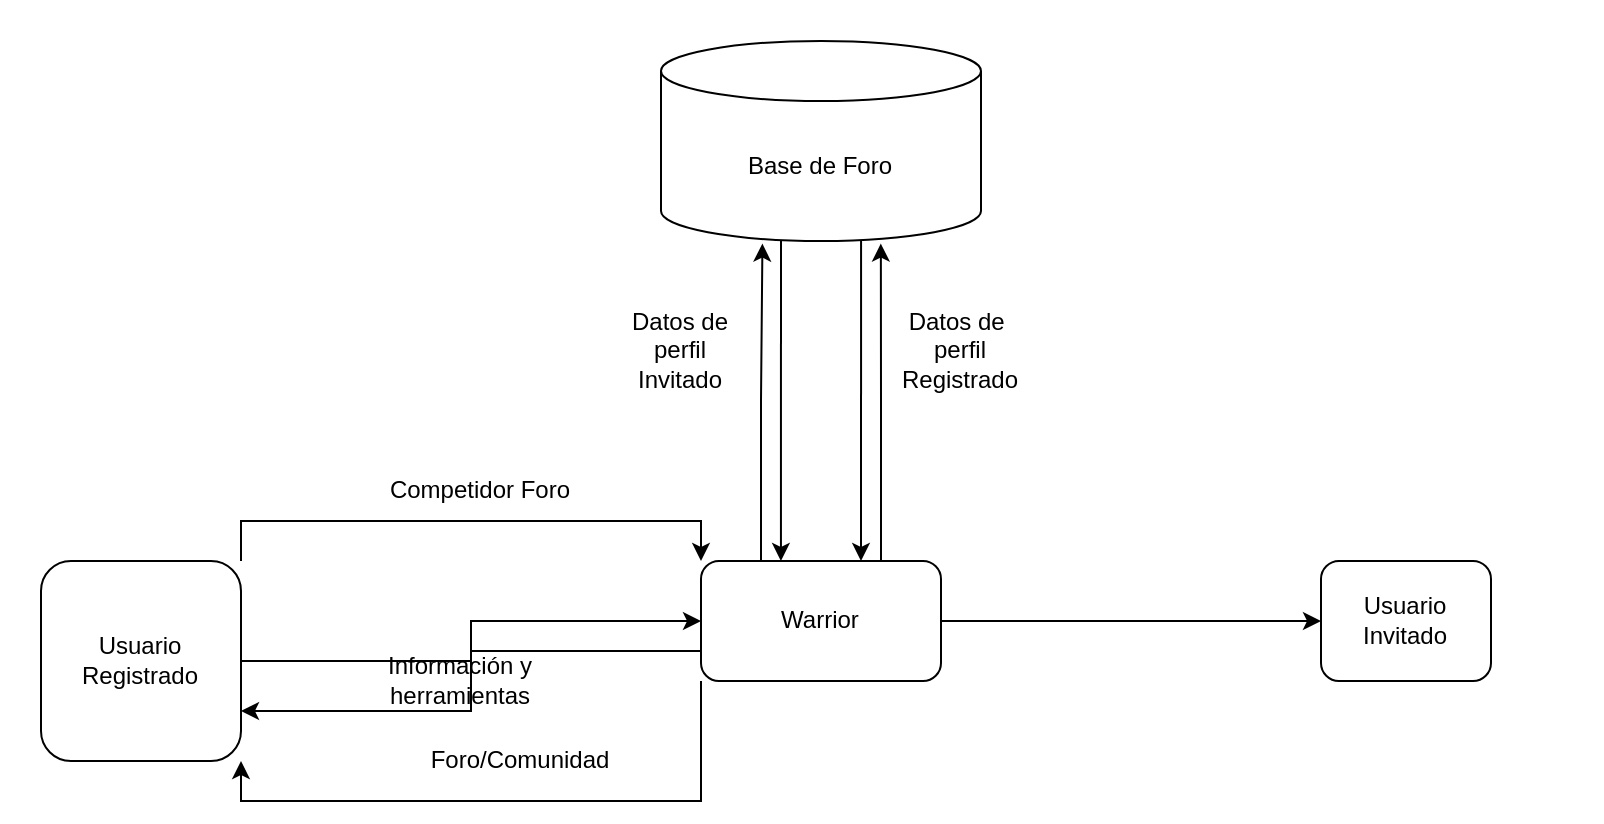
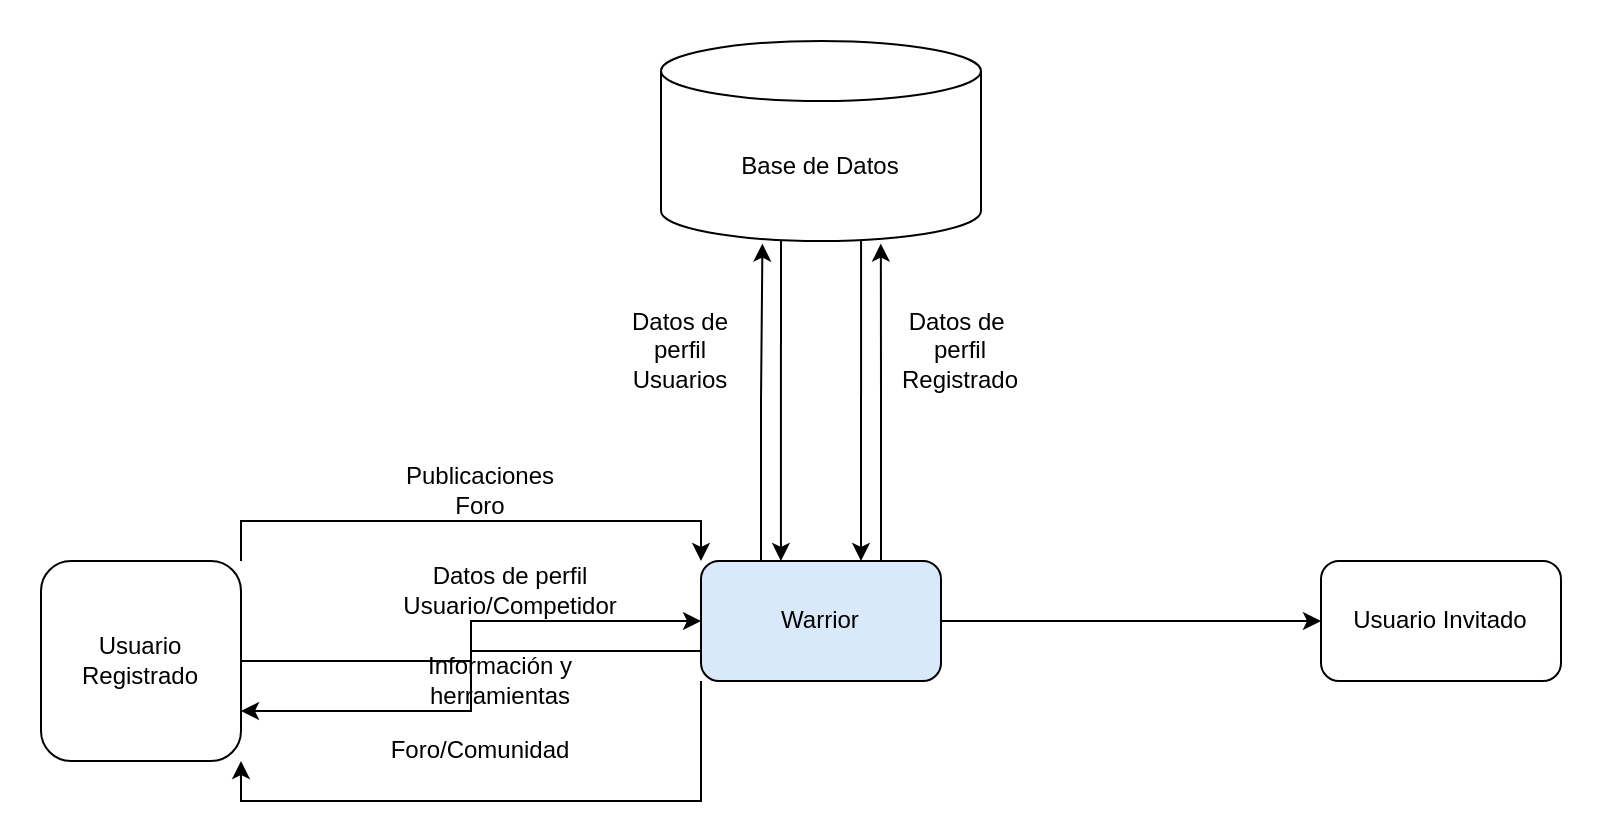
(821, 167) -> (821, 167)
(681, 351) -> (681, 351)
(481, 491) -> (481, 491)
none -> (511, 591)
(821, 621) -> (821, 621)
(1406, 621) -> (1441, 621)
(461, 681) -> (501, 681)
(521, 761) -> (481, 751)
